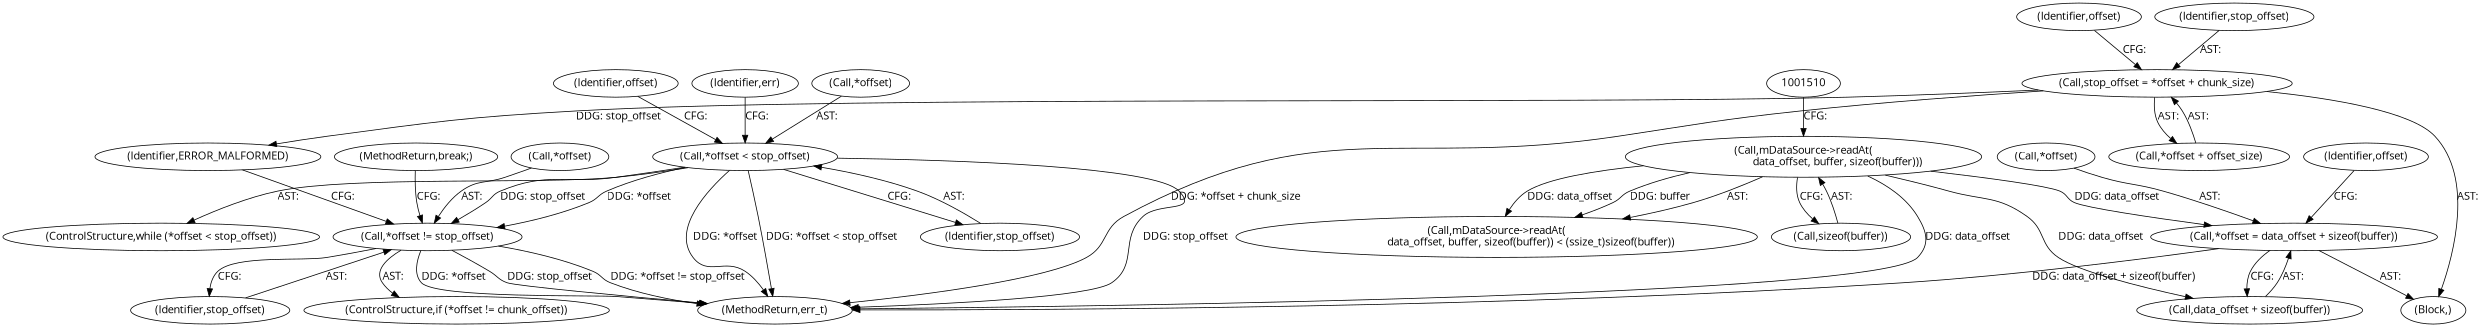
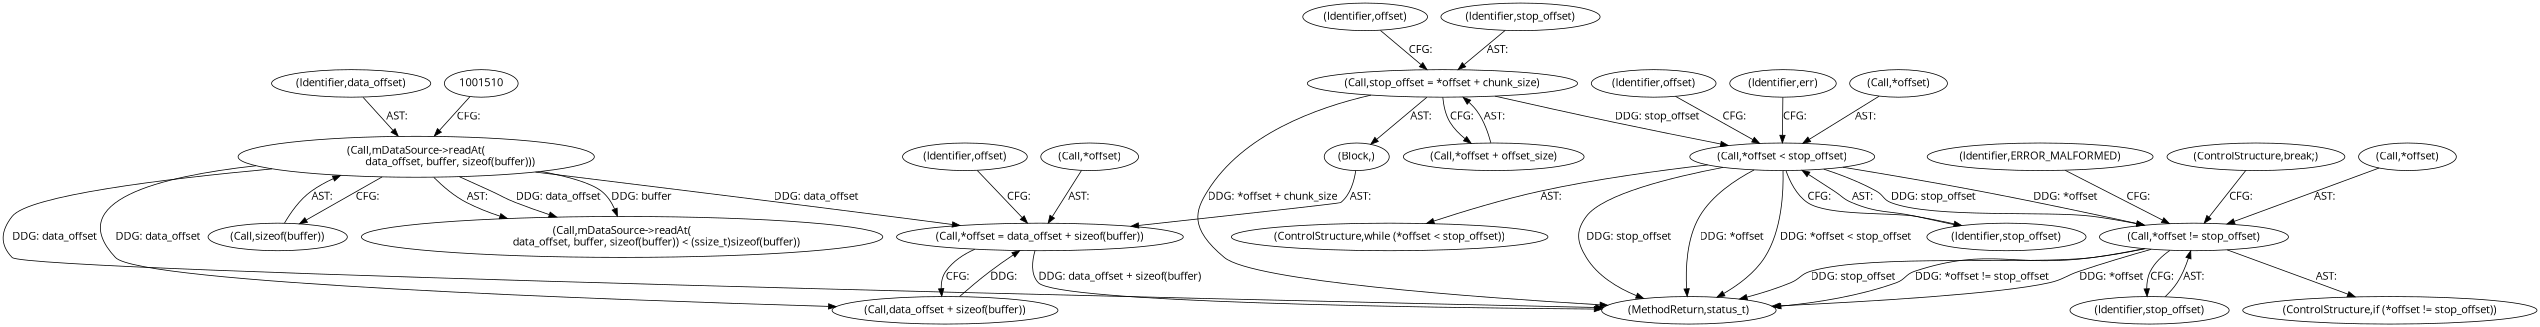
none -> (351, 83)
(1156, 101) -> (1608, 121)
(2170, 117) -> (1464, 117)
(416, 157) -> (2256, 157)
(2363, 273) -> (1258, 212)
(2295, 277) -> (1005, 277)
(457, 310) -> (2390, 310)
(775, 310) -> (1689, 310)
